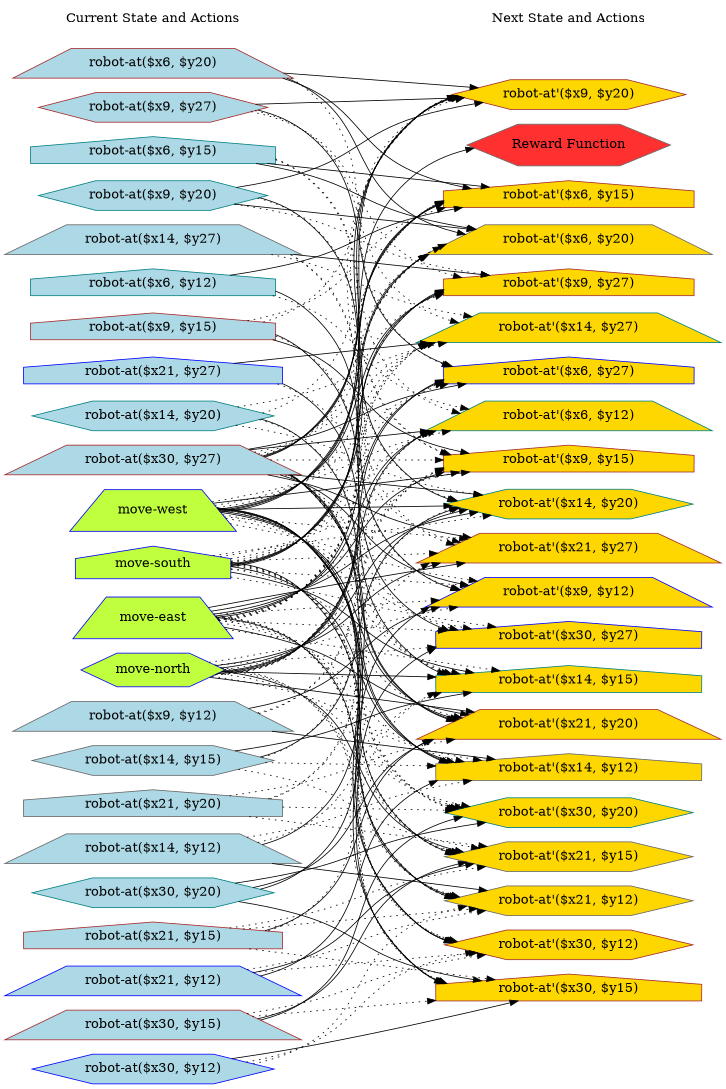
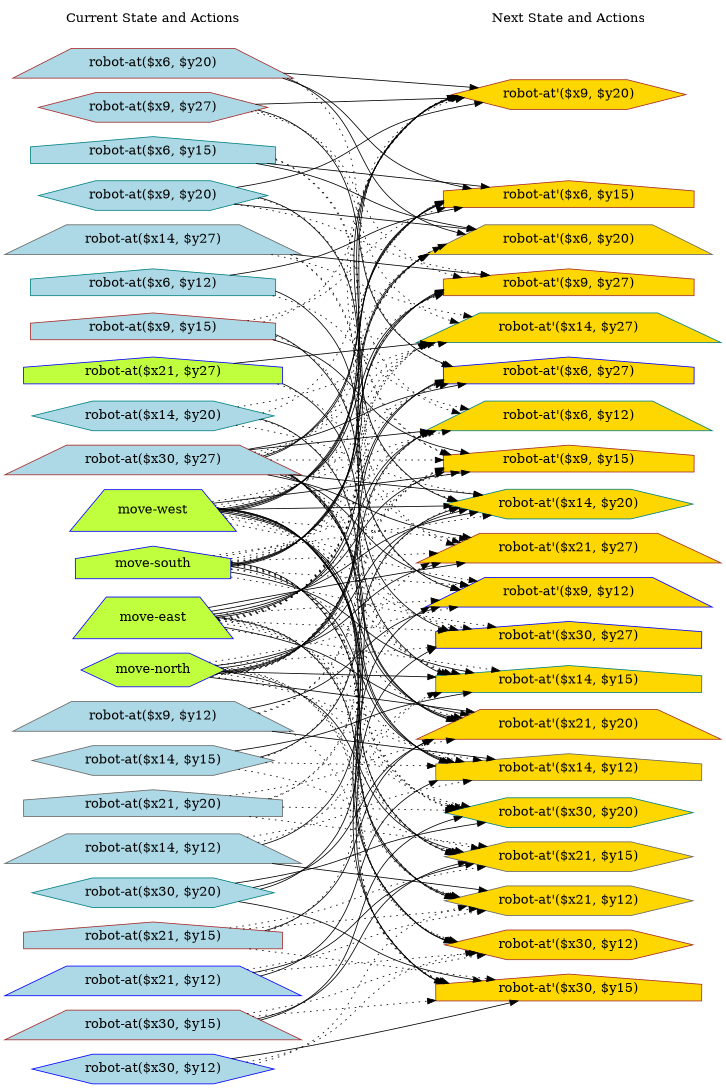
(569, 145) -> none
(153, 372) -> (153, 372)
(358, 773) -> (360, 860)
